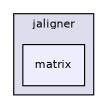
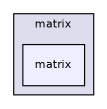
(54, 25) -> (54, 25)
